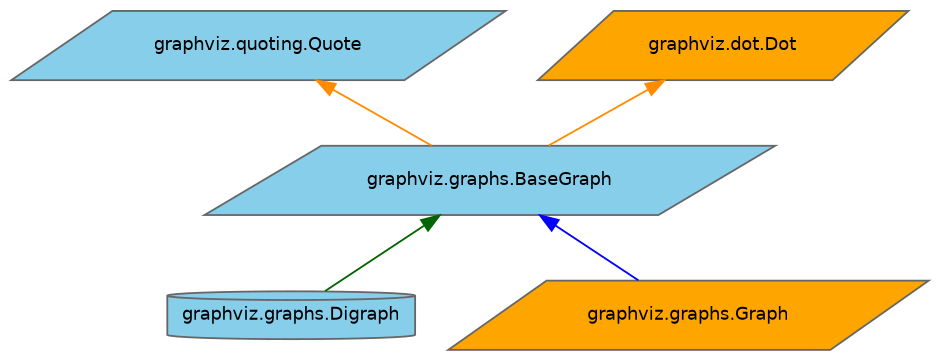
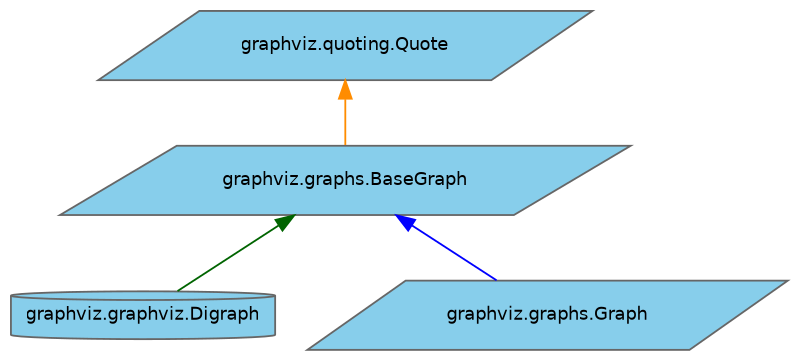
(723, 46) -> none
(291, 315) -> (143, 315)
(688, 315) -> (548, 315)
